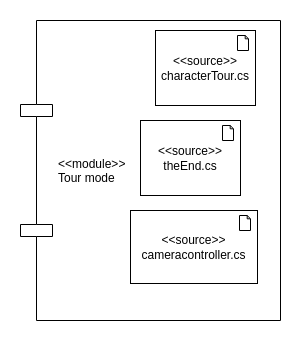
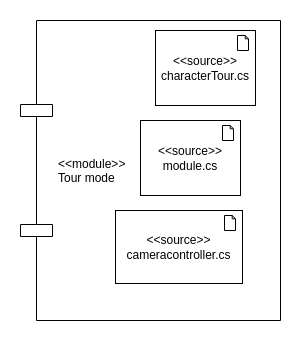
(191, 159) -> (191, 159)
(194, 247) -> (179, 247)
